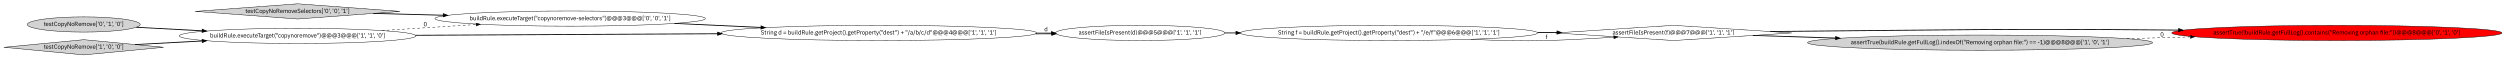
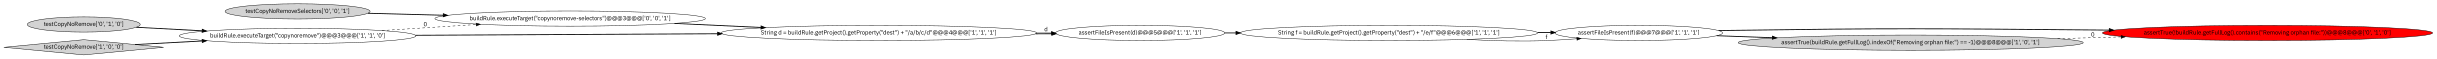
(298, 11) -> (298, 11)
(1673, 33) -> (1639, 33)
